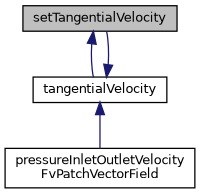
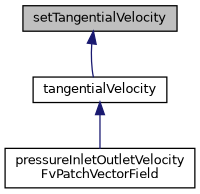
(108, 48) -> none
